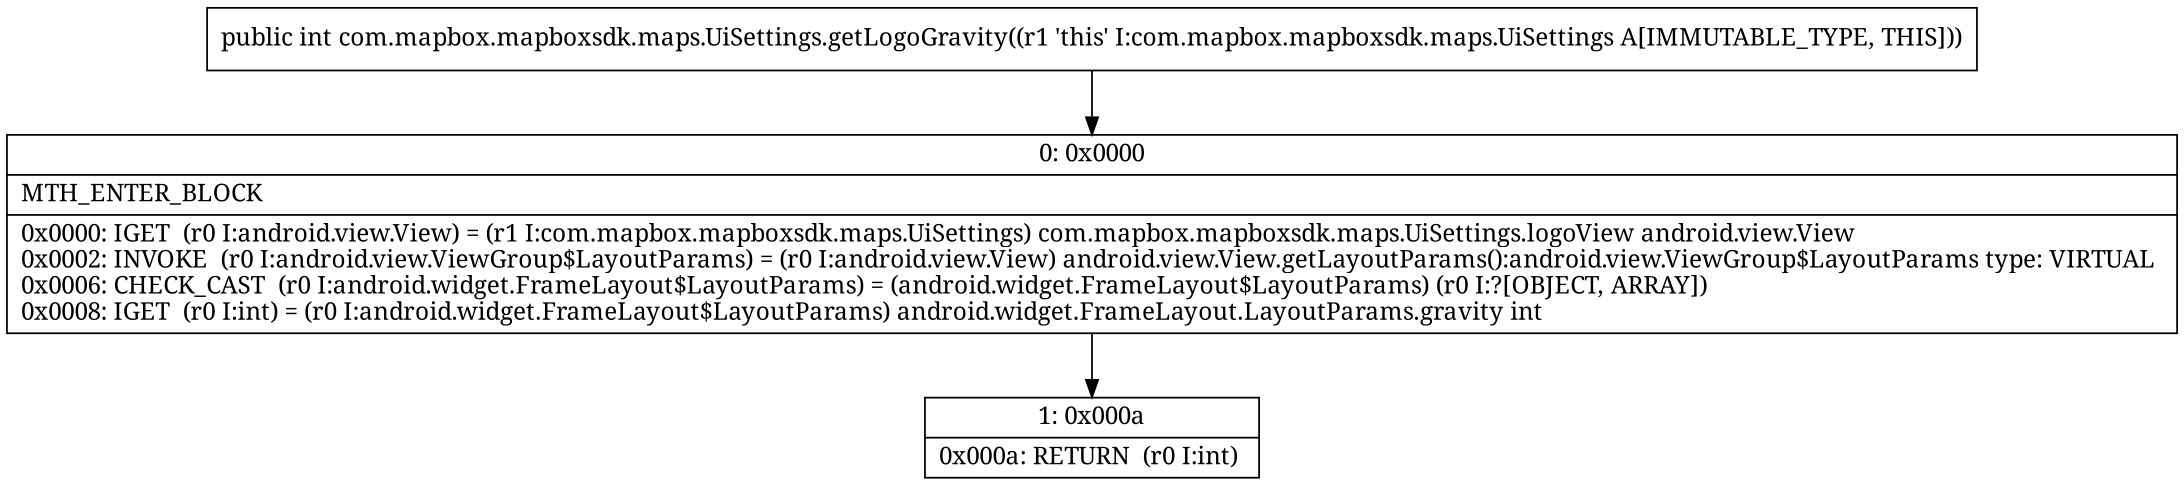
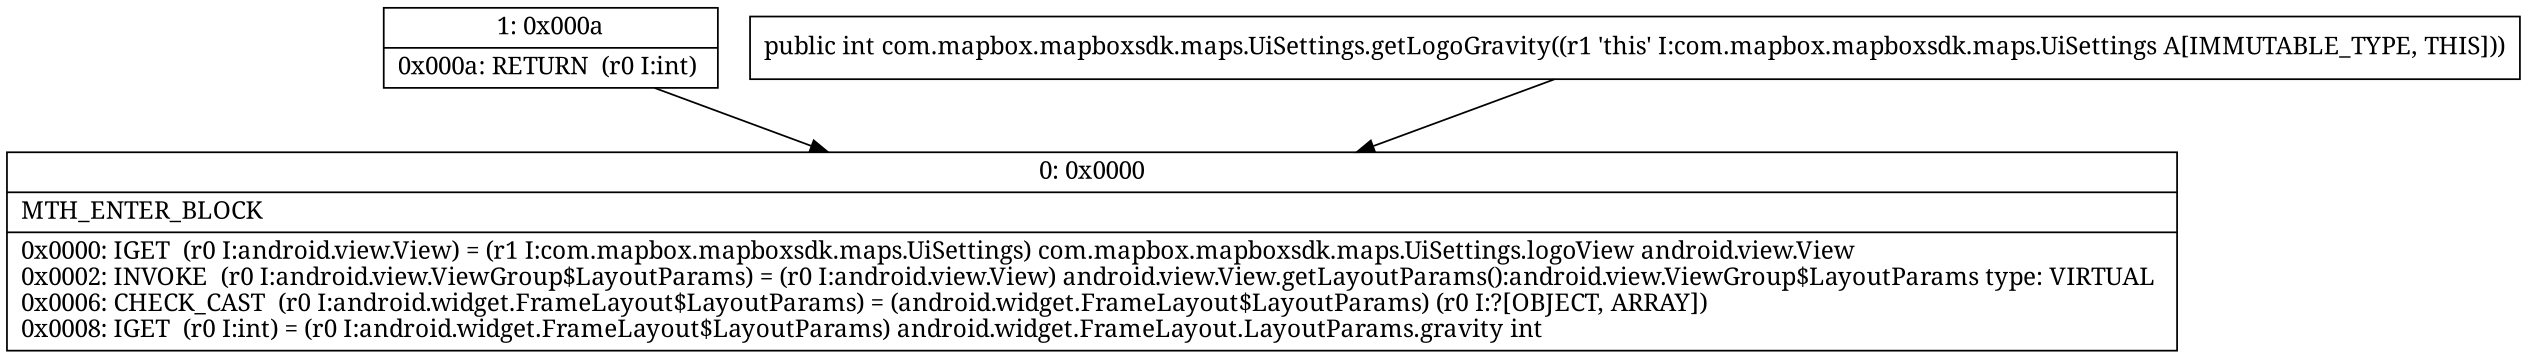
(1092, 356) -> (733, 117)
